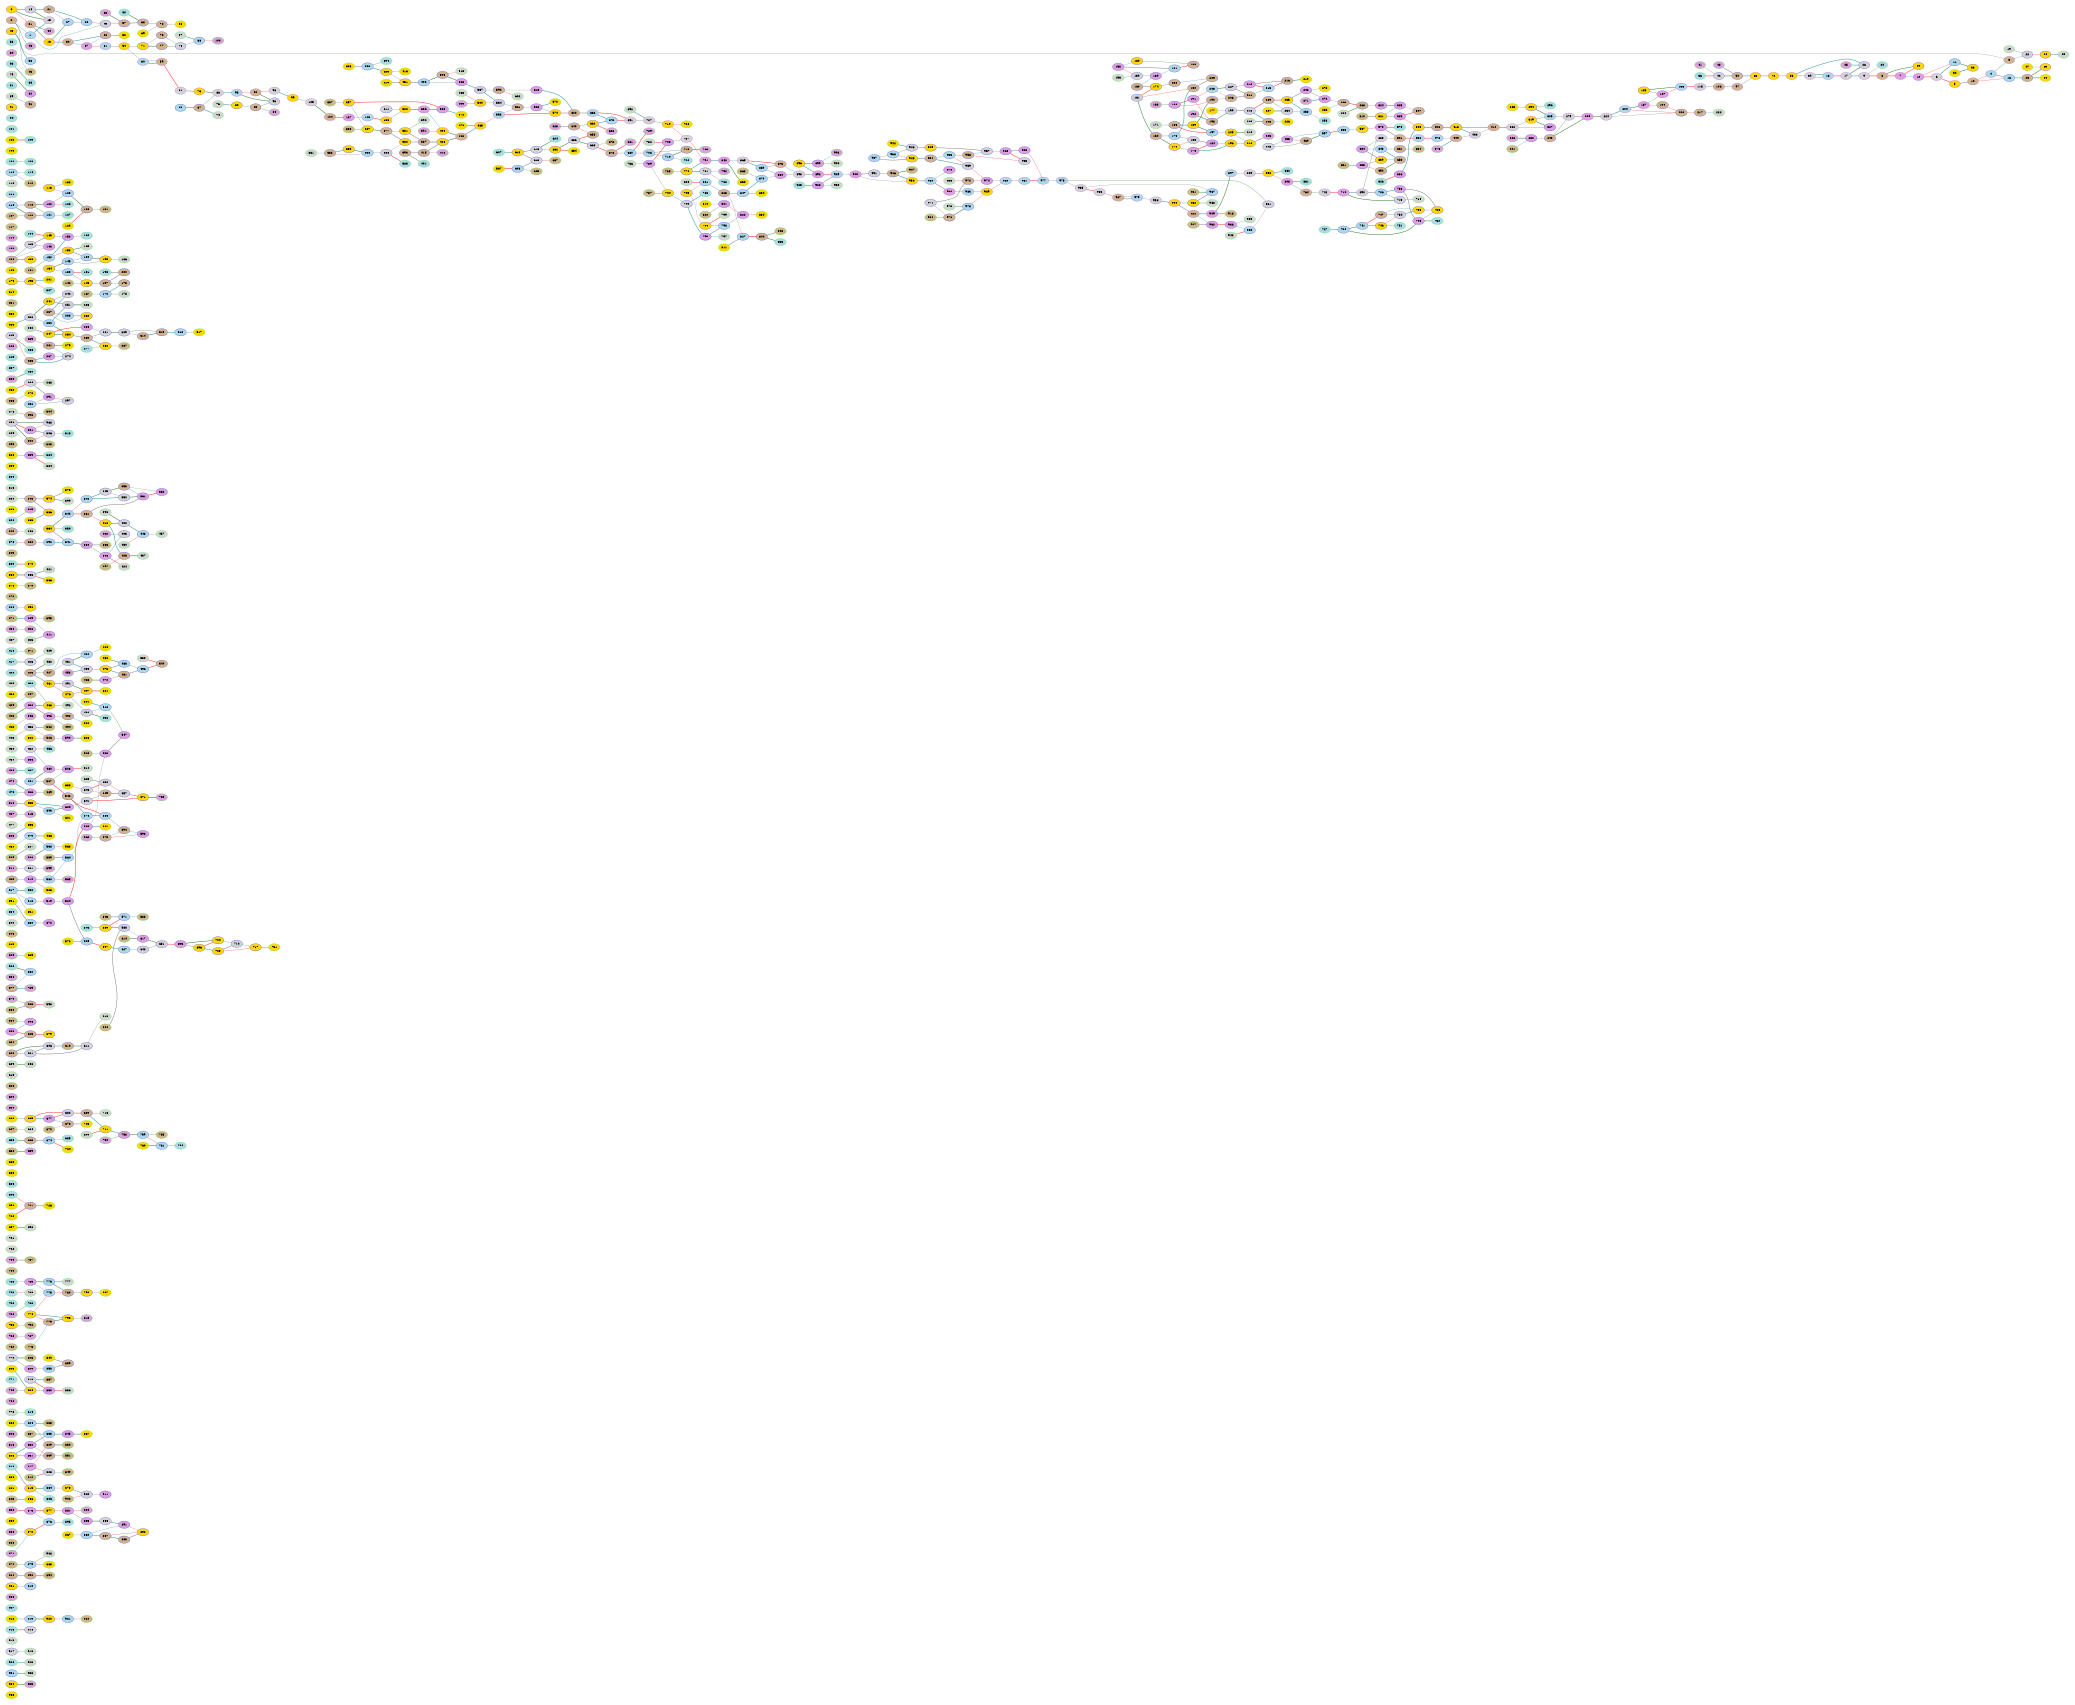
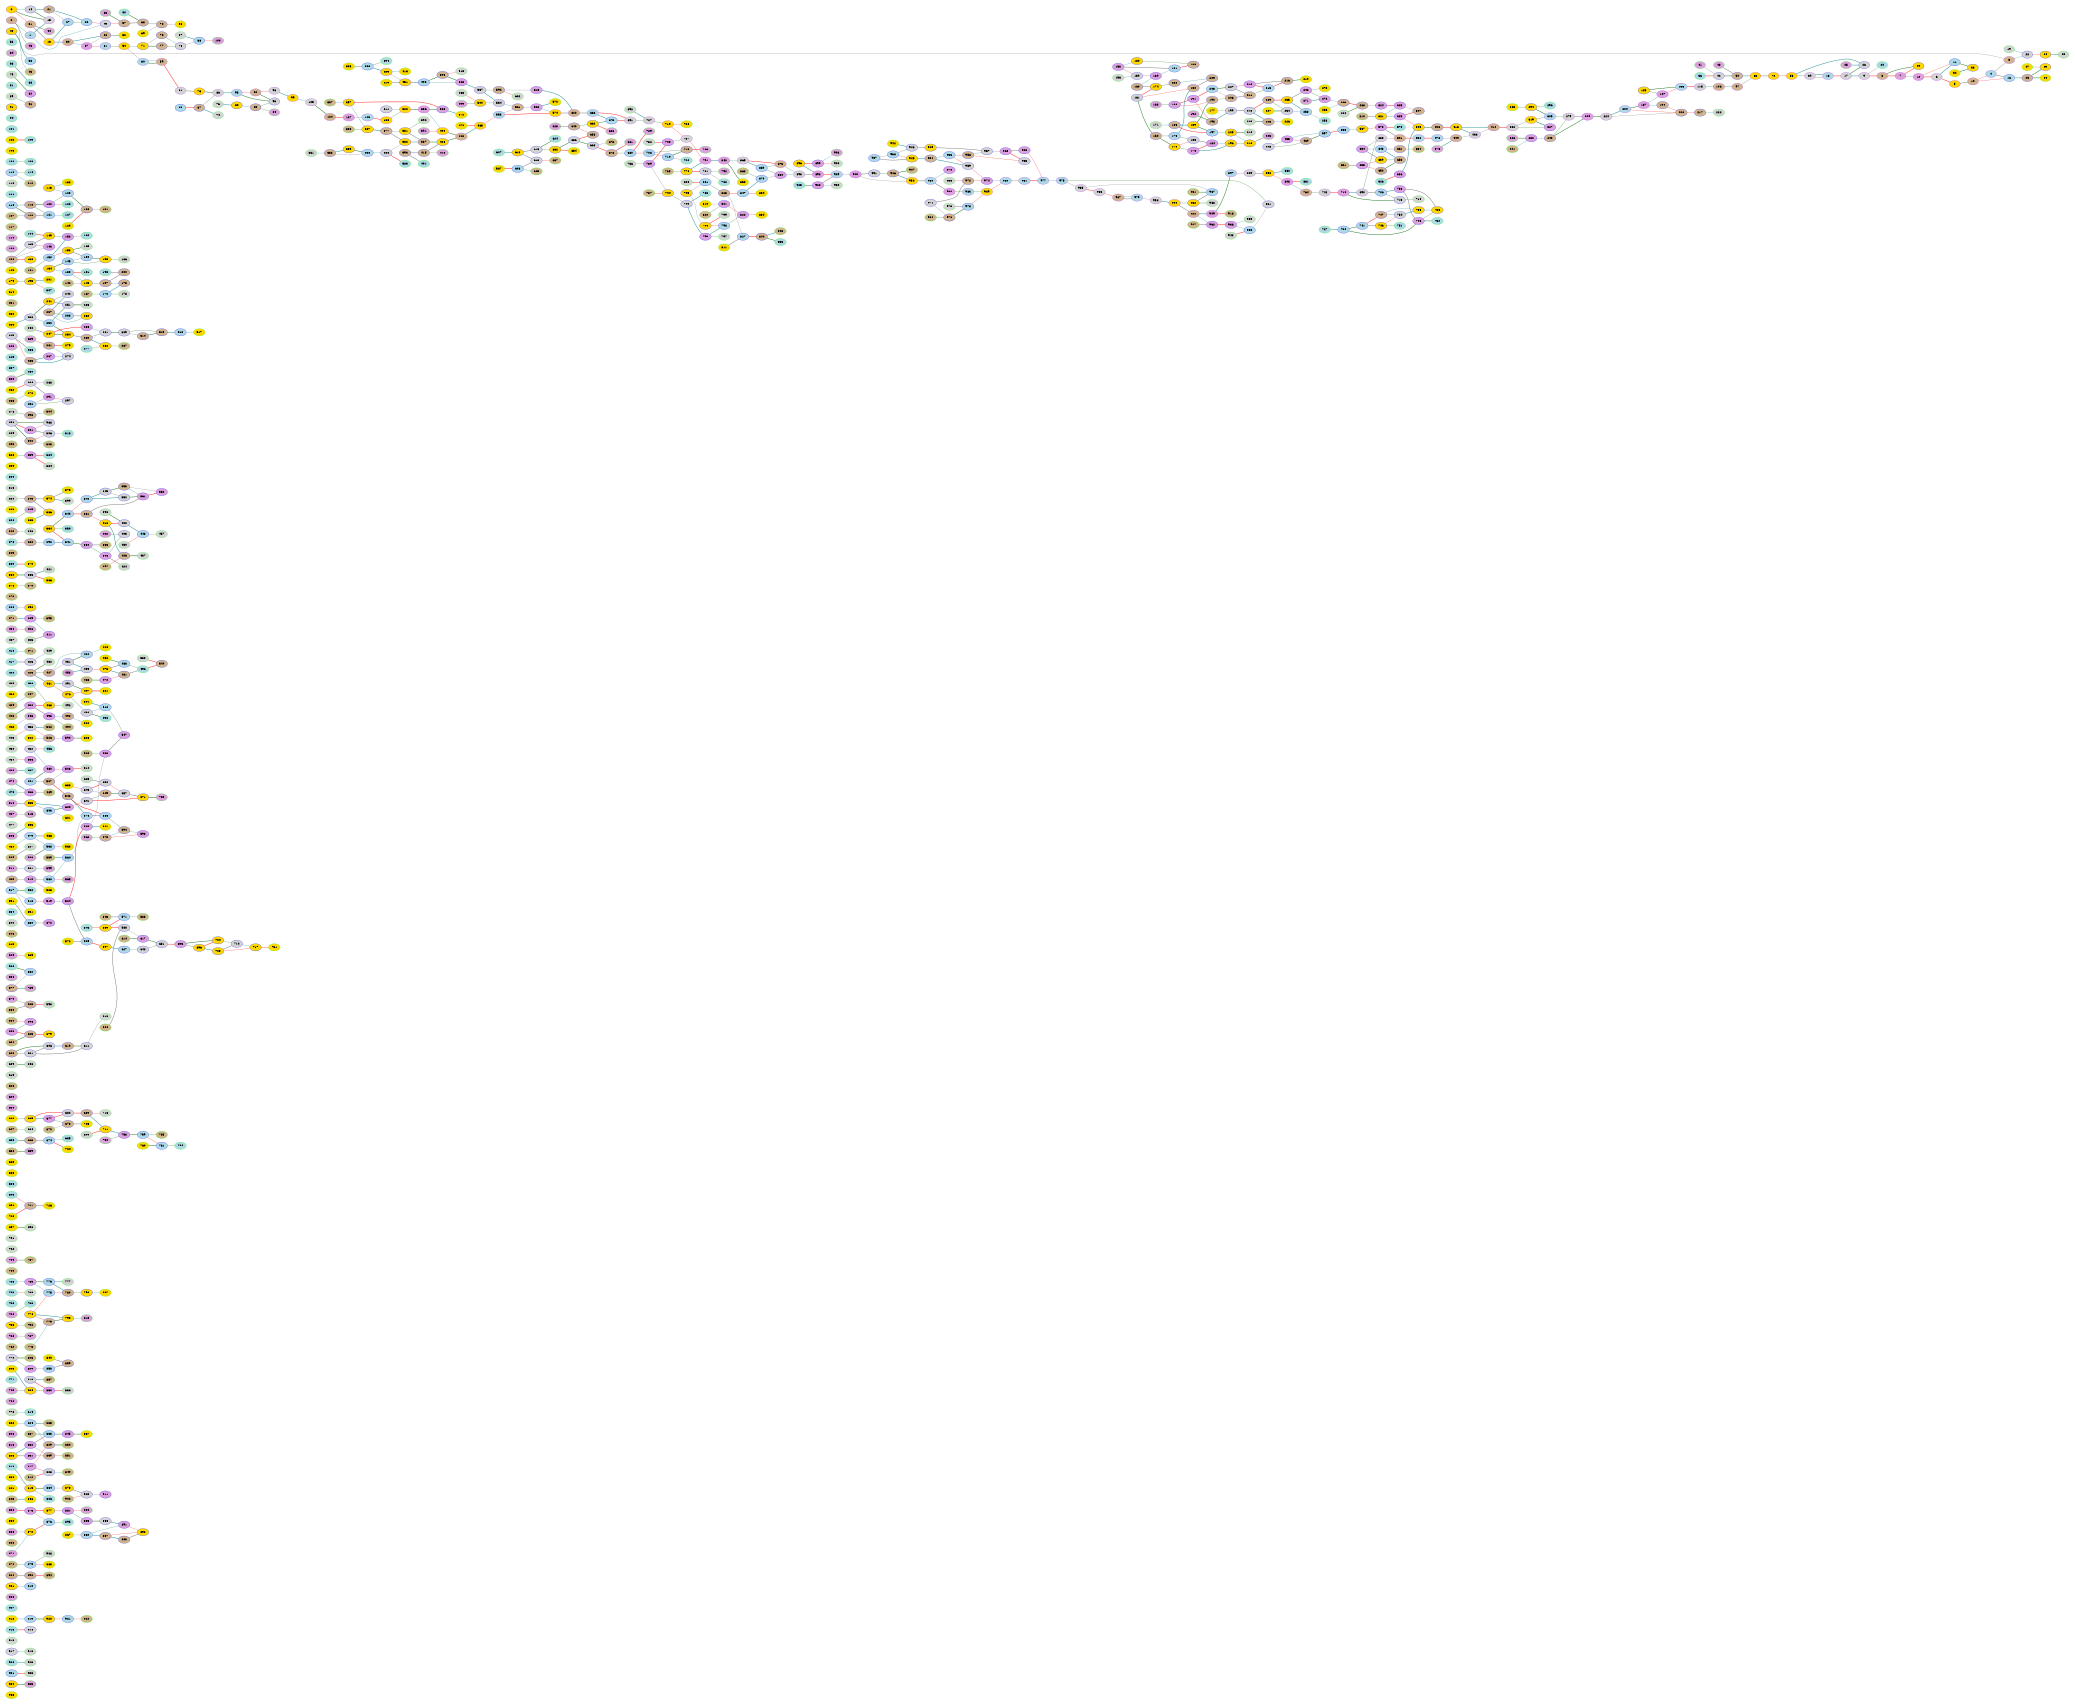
(21, 9) -> (21, 9)
(1203, 94) -> (1203, 94)
(59, 536) -> (59, 536)
(143, 669) -> (143, 669)
